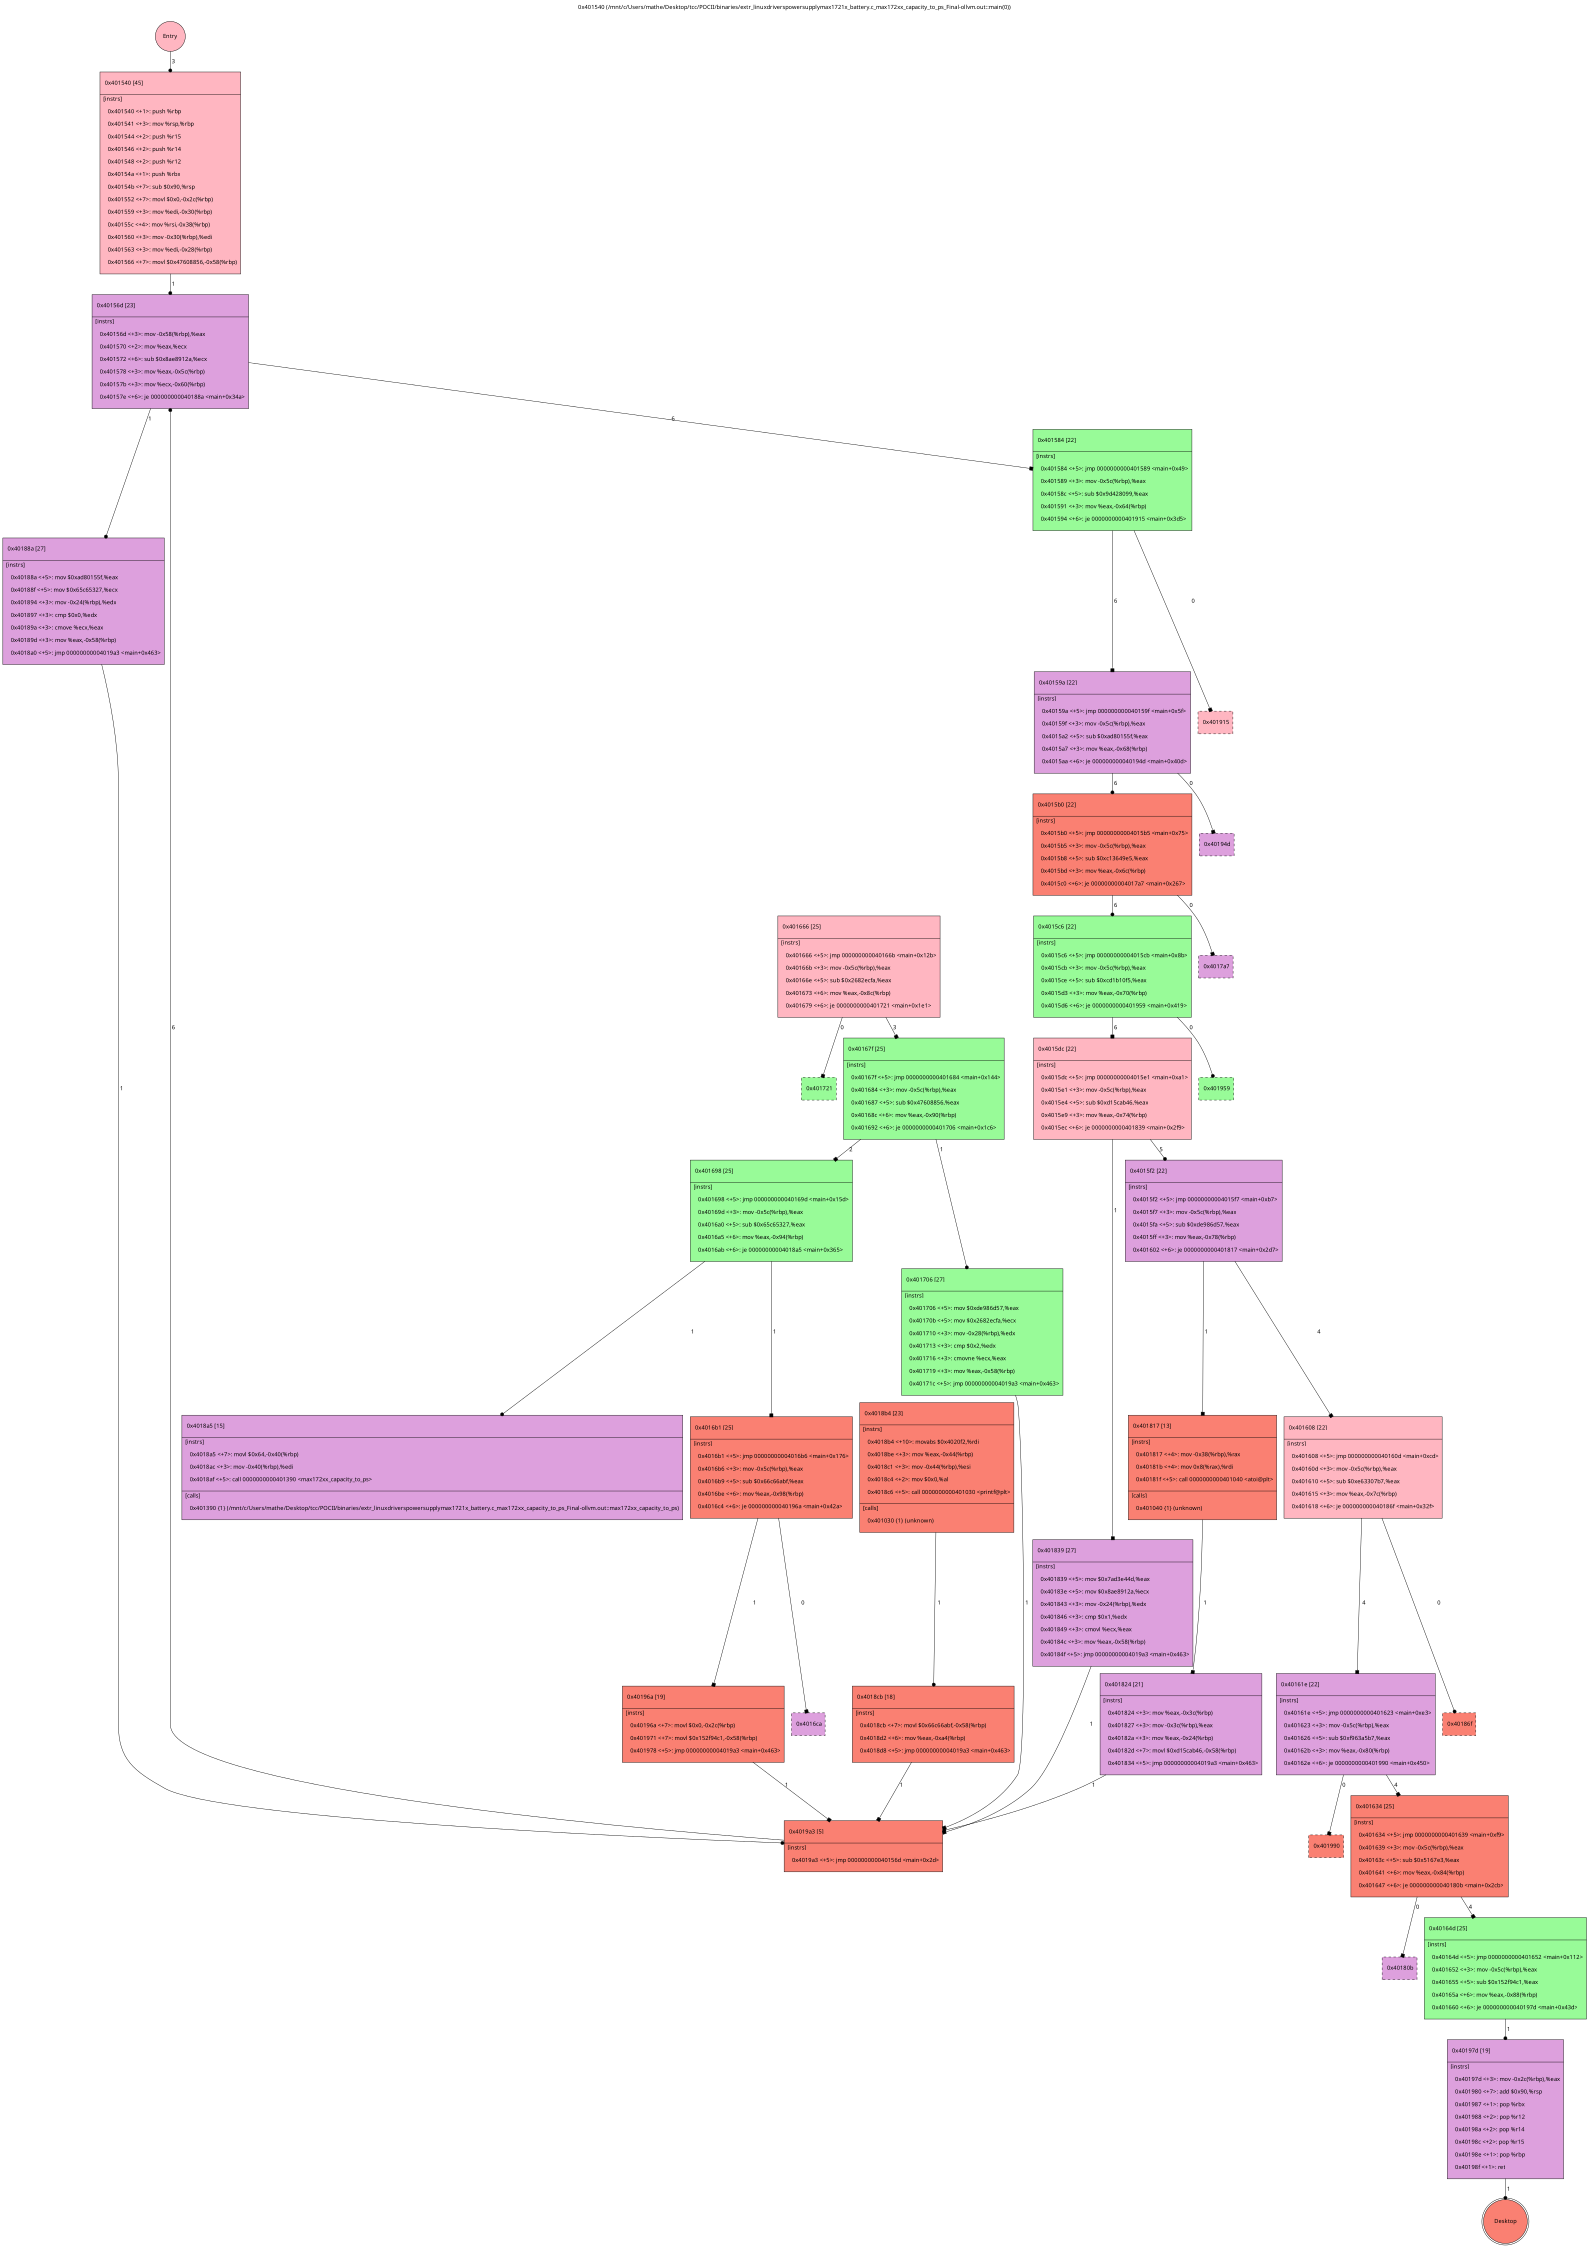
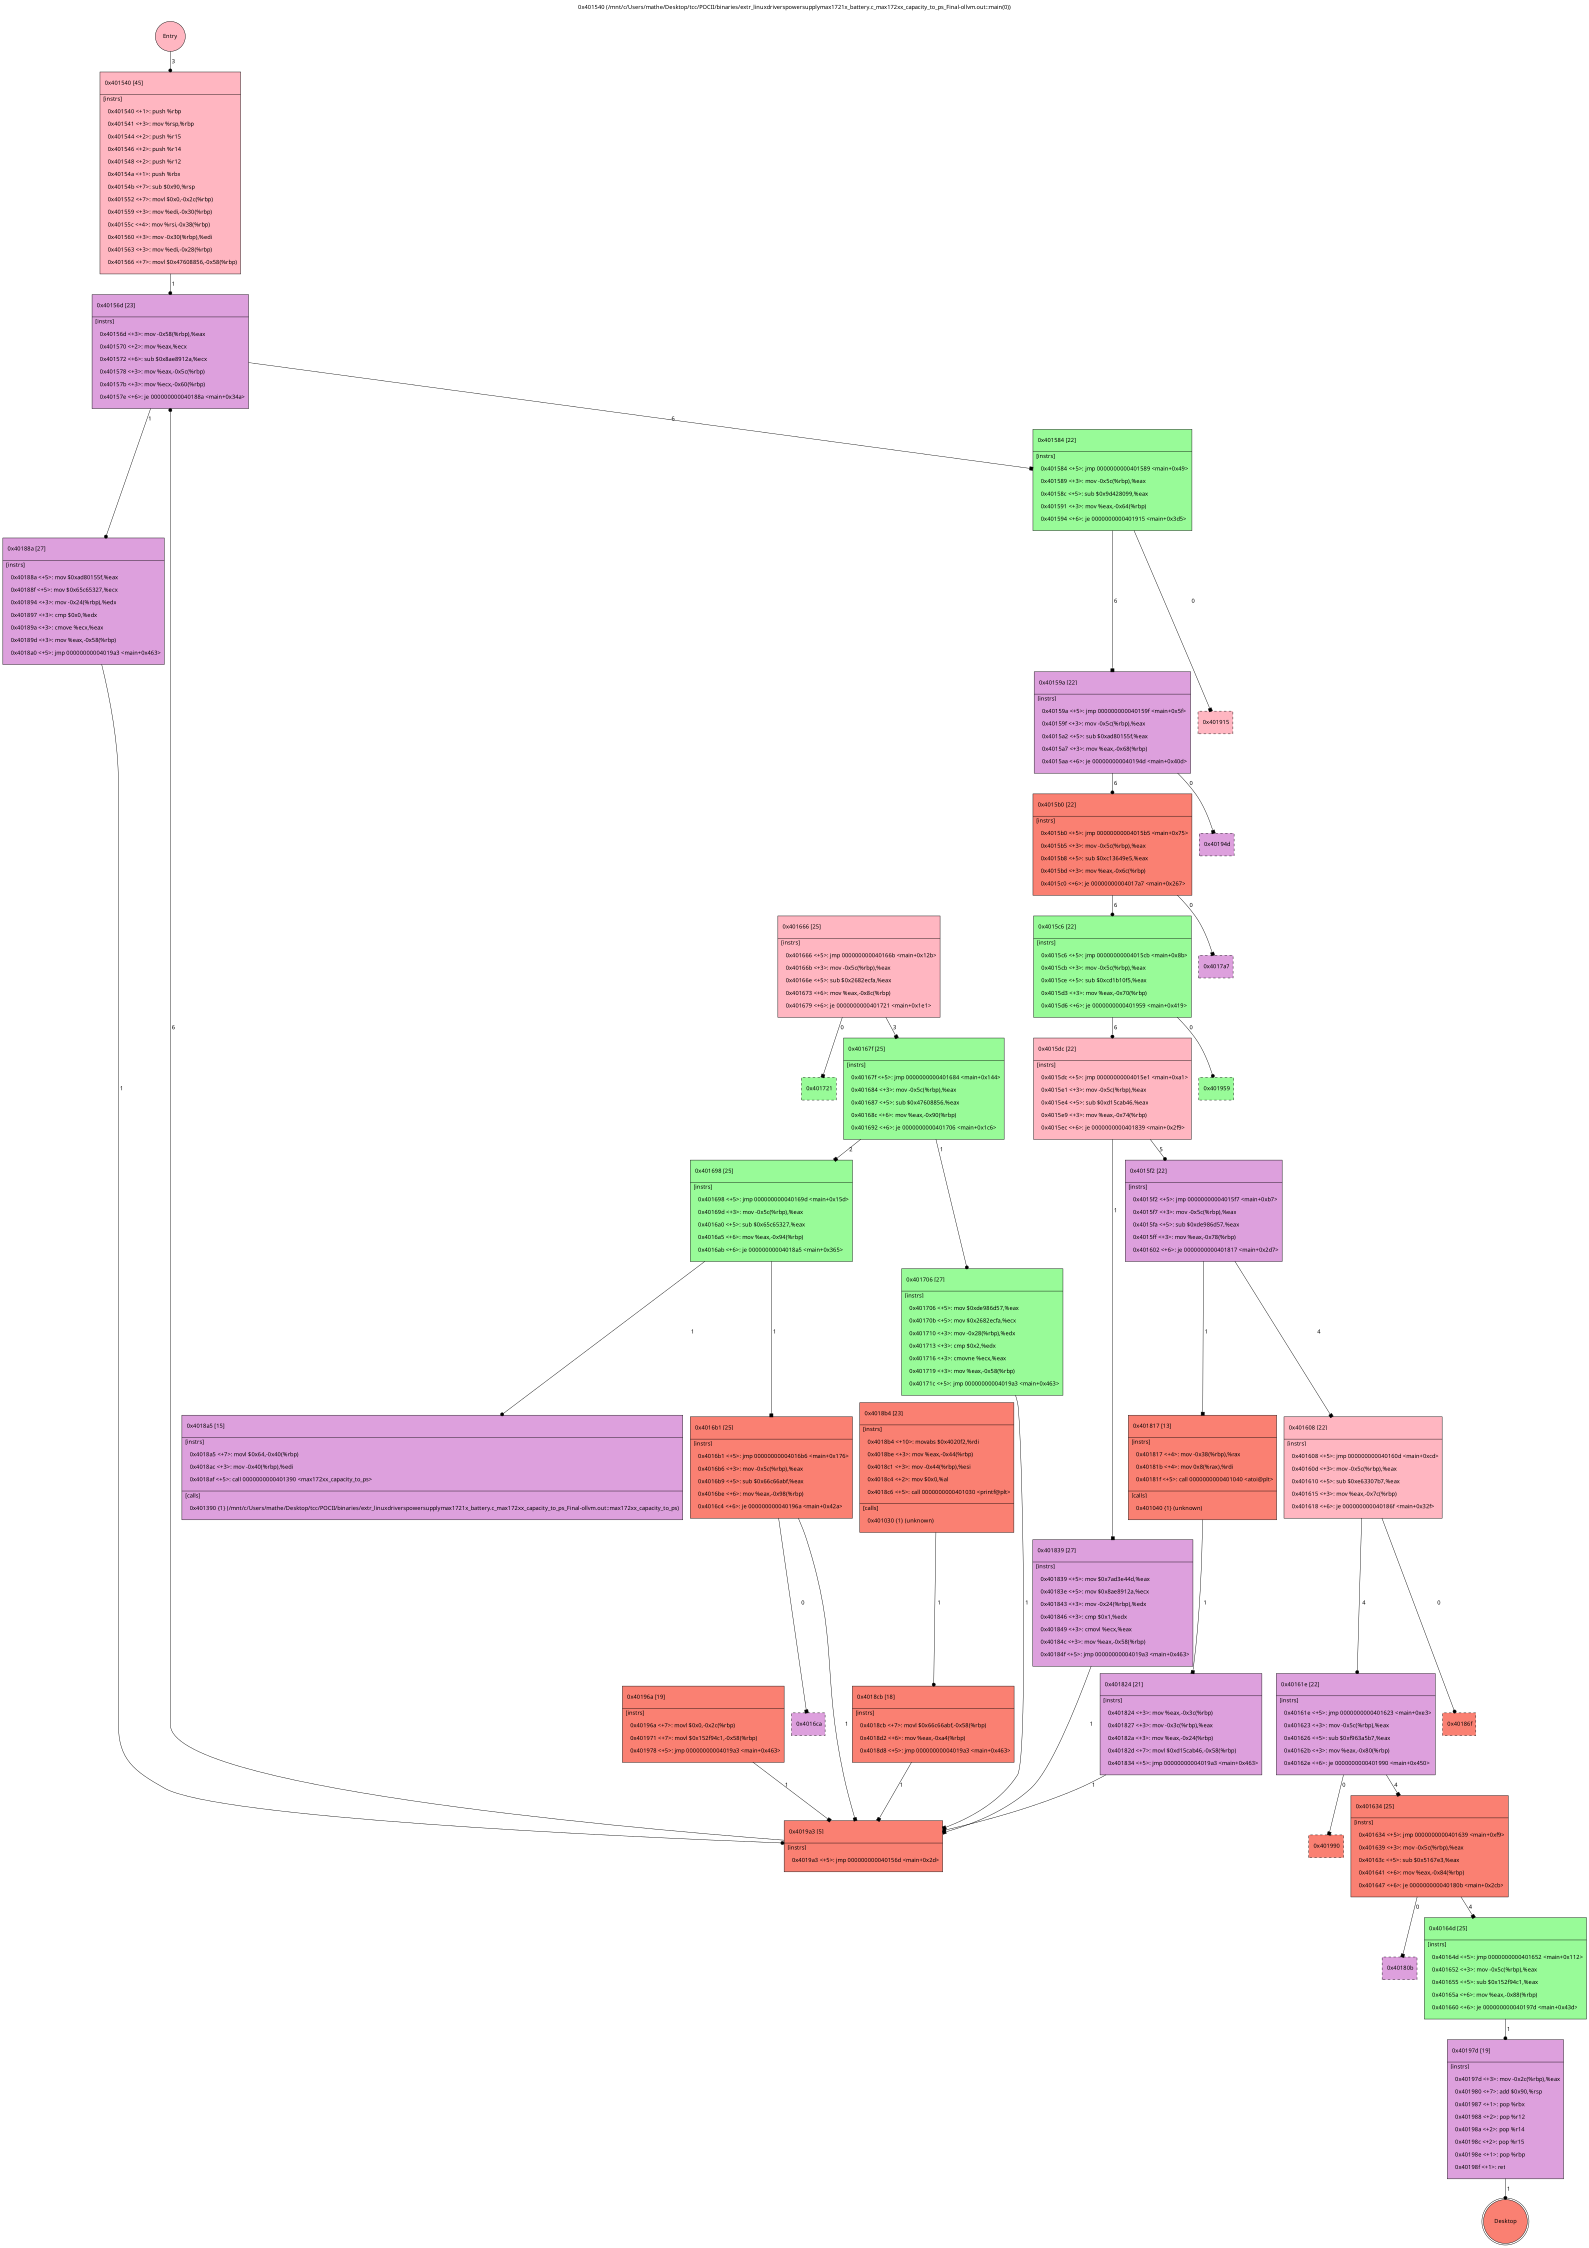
(1112, 1026) -> (1112, 1026)
(1359, 1594) -> (1359, 1594)
(736, 1600) -> (830, 1667)
